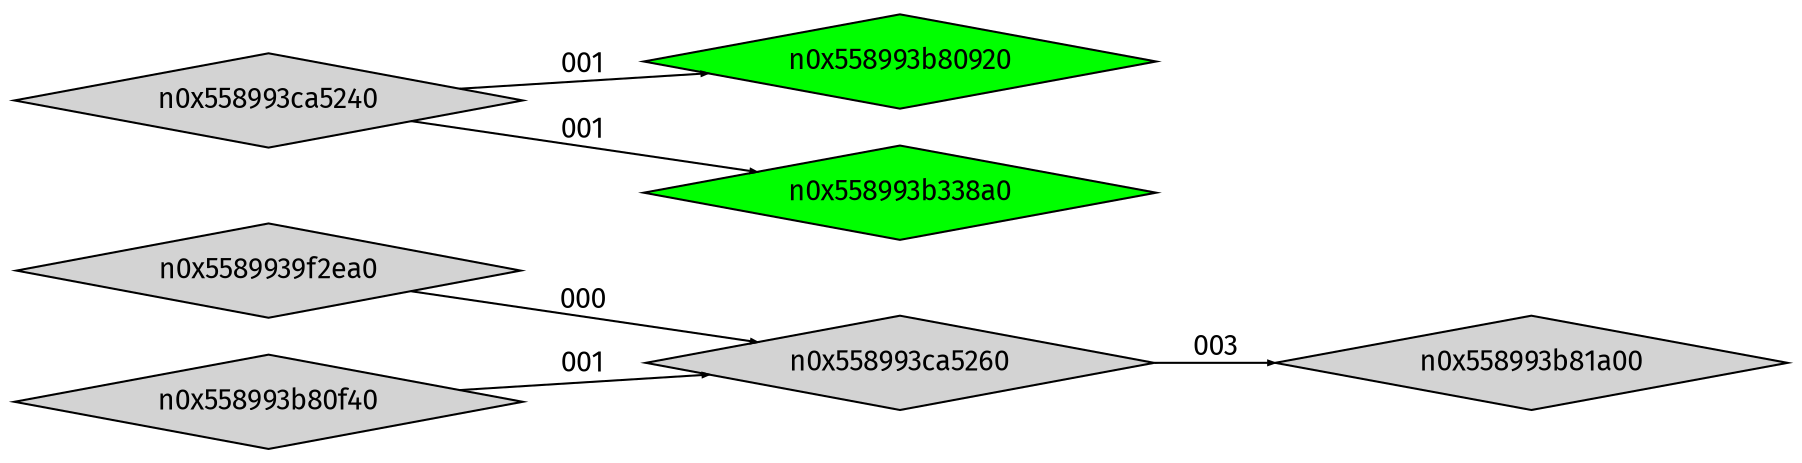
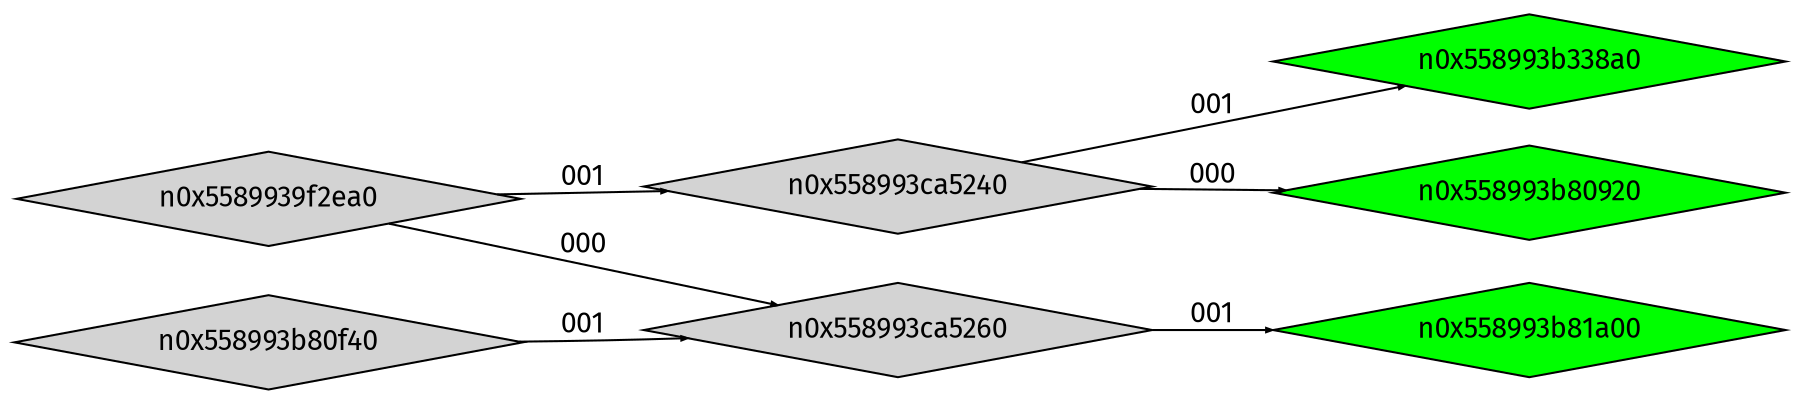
(583, 65) -> (1213, 175)
none -> (579, 193)
(1216, 347) -> (1213, 315)
(1531, 363) -> (1529, 330)
